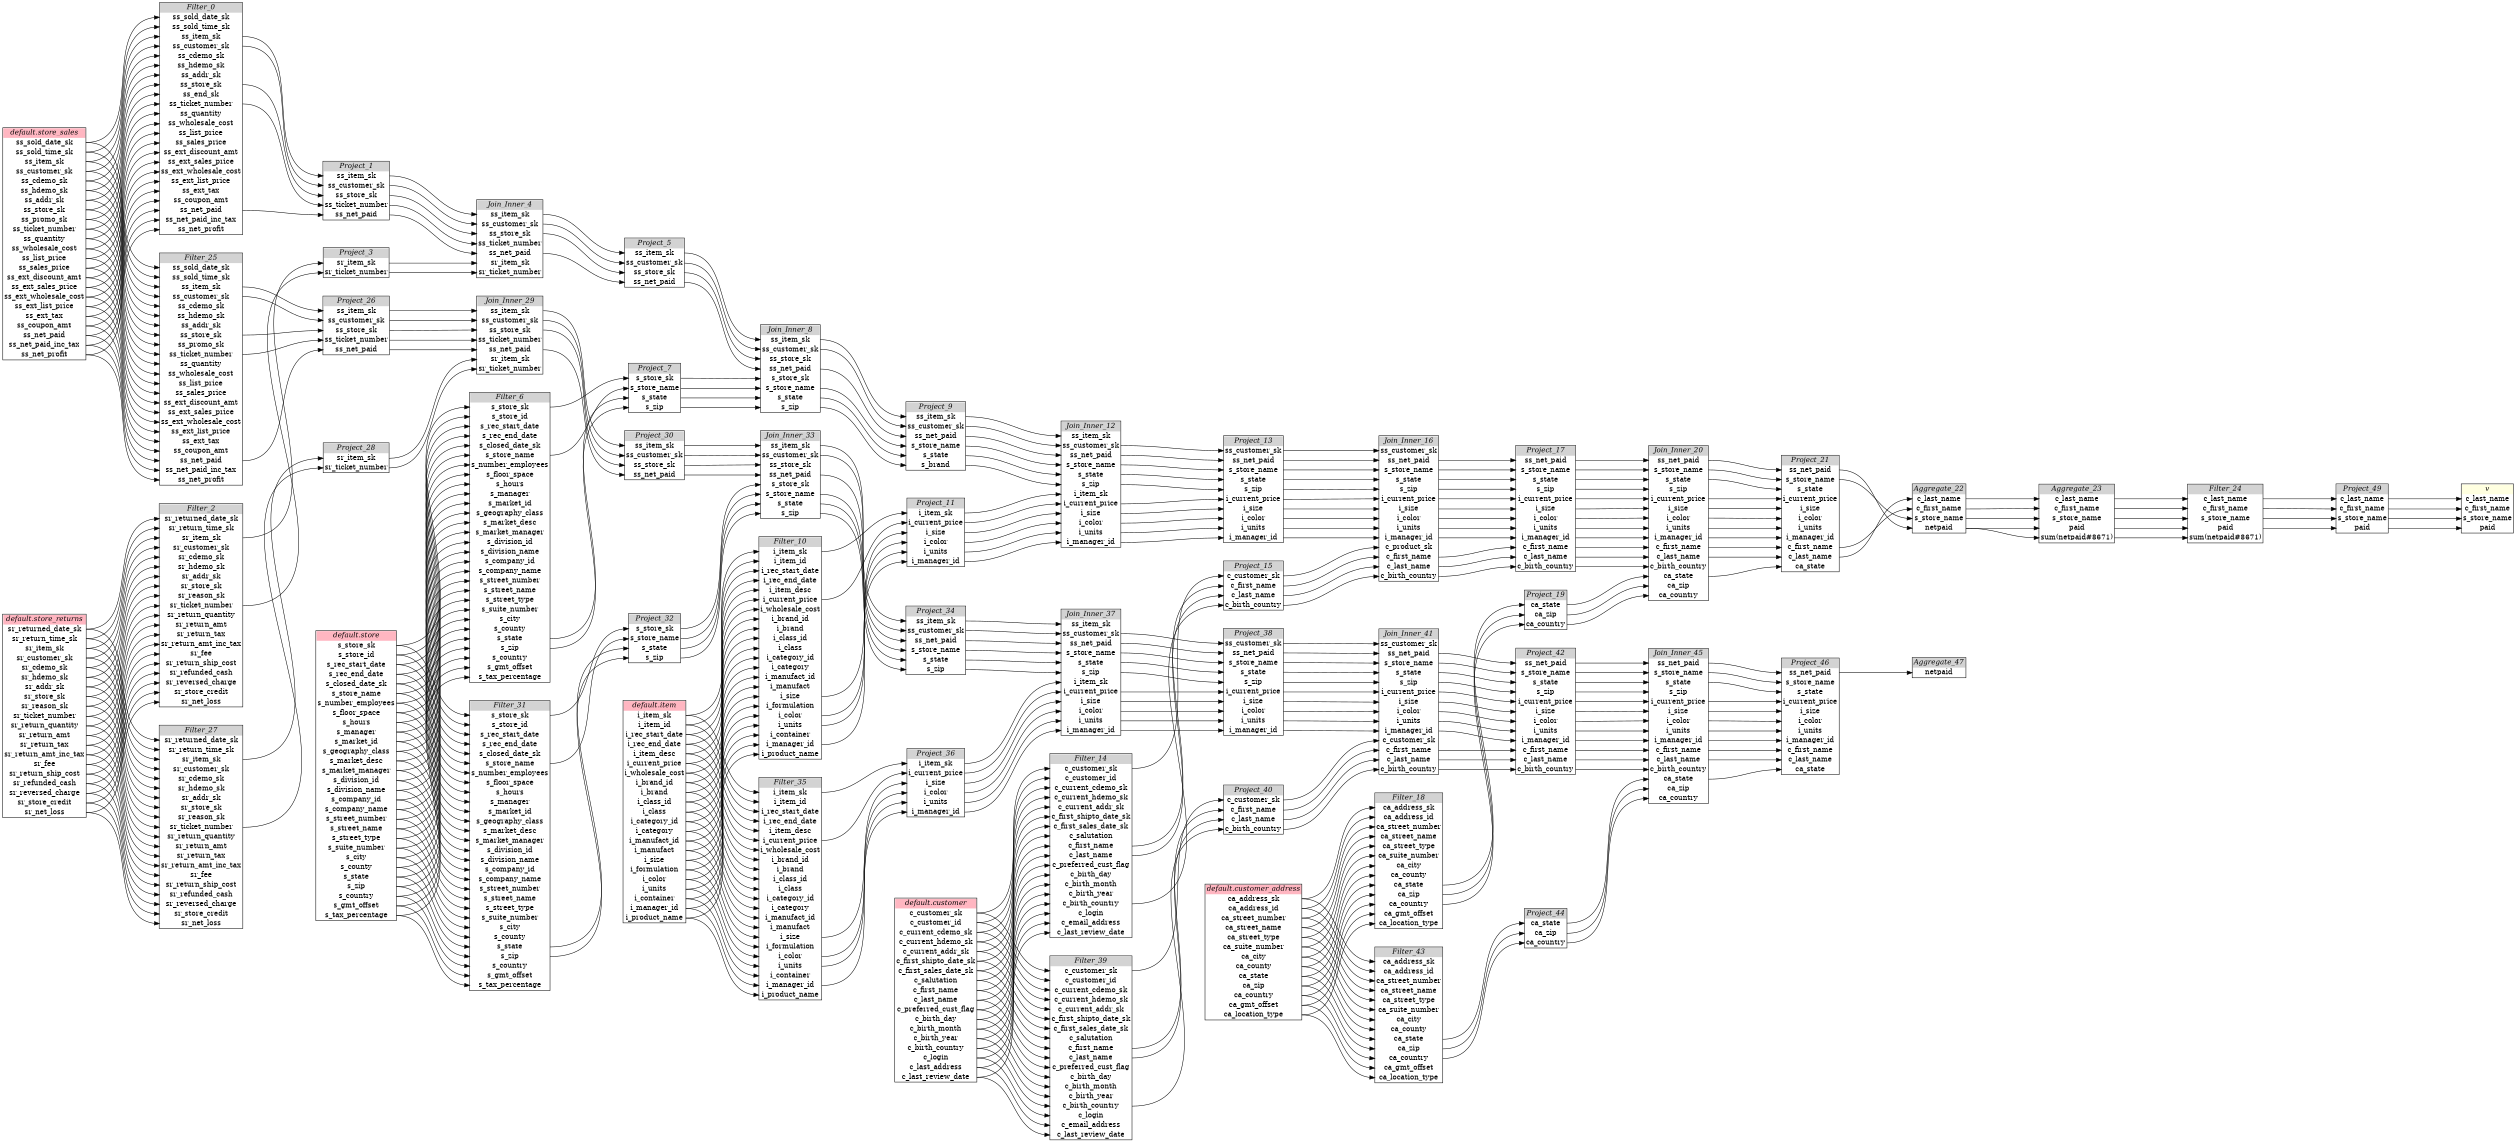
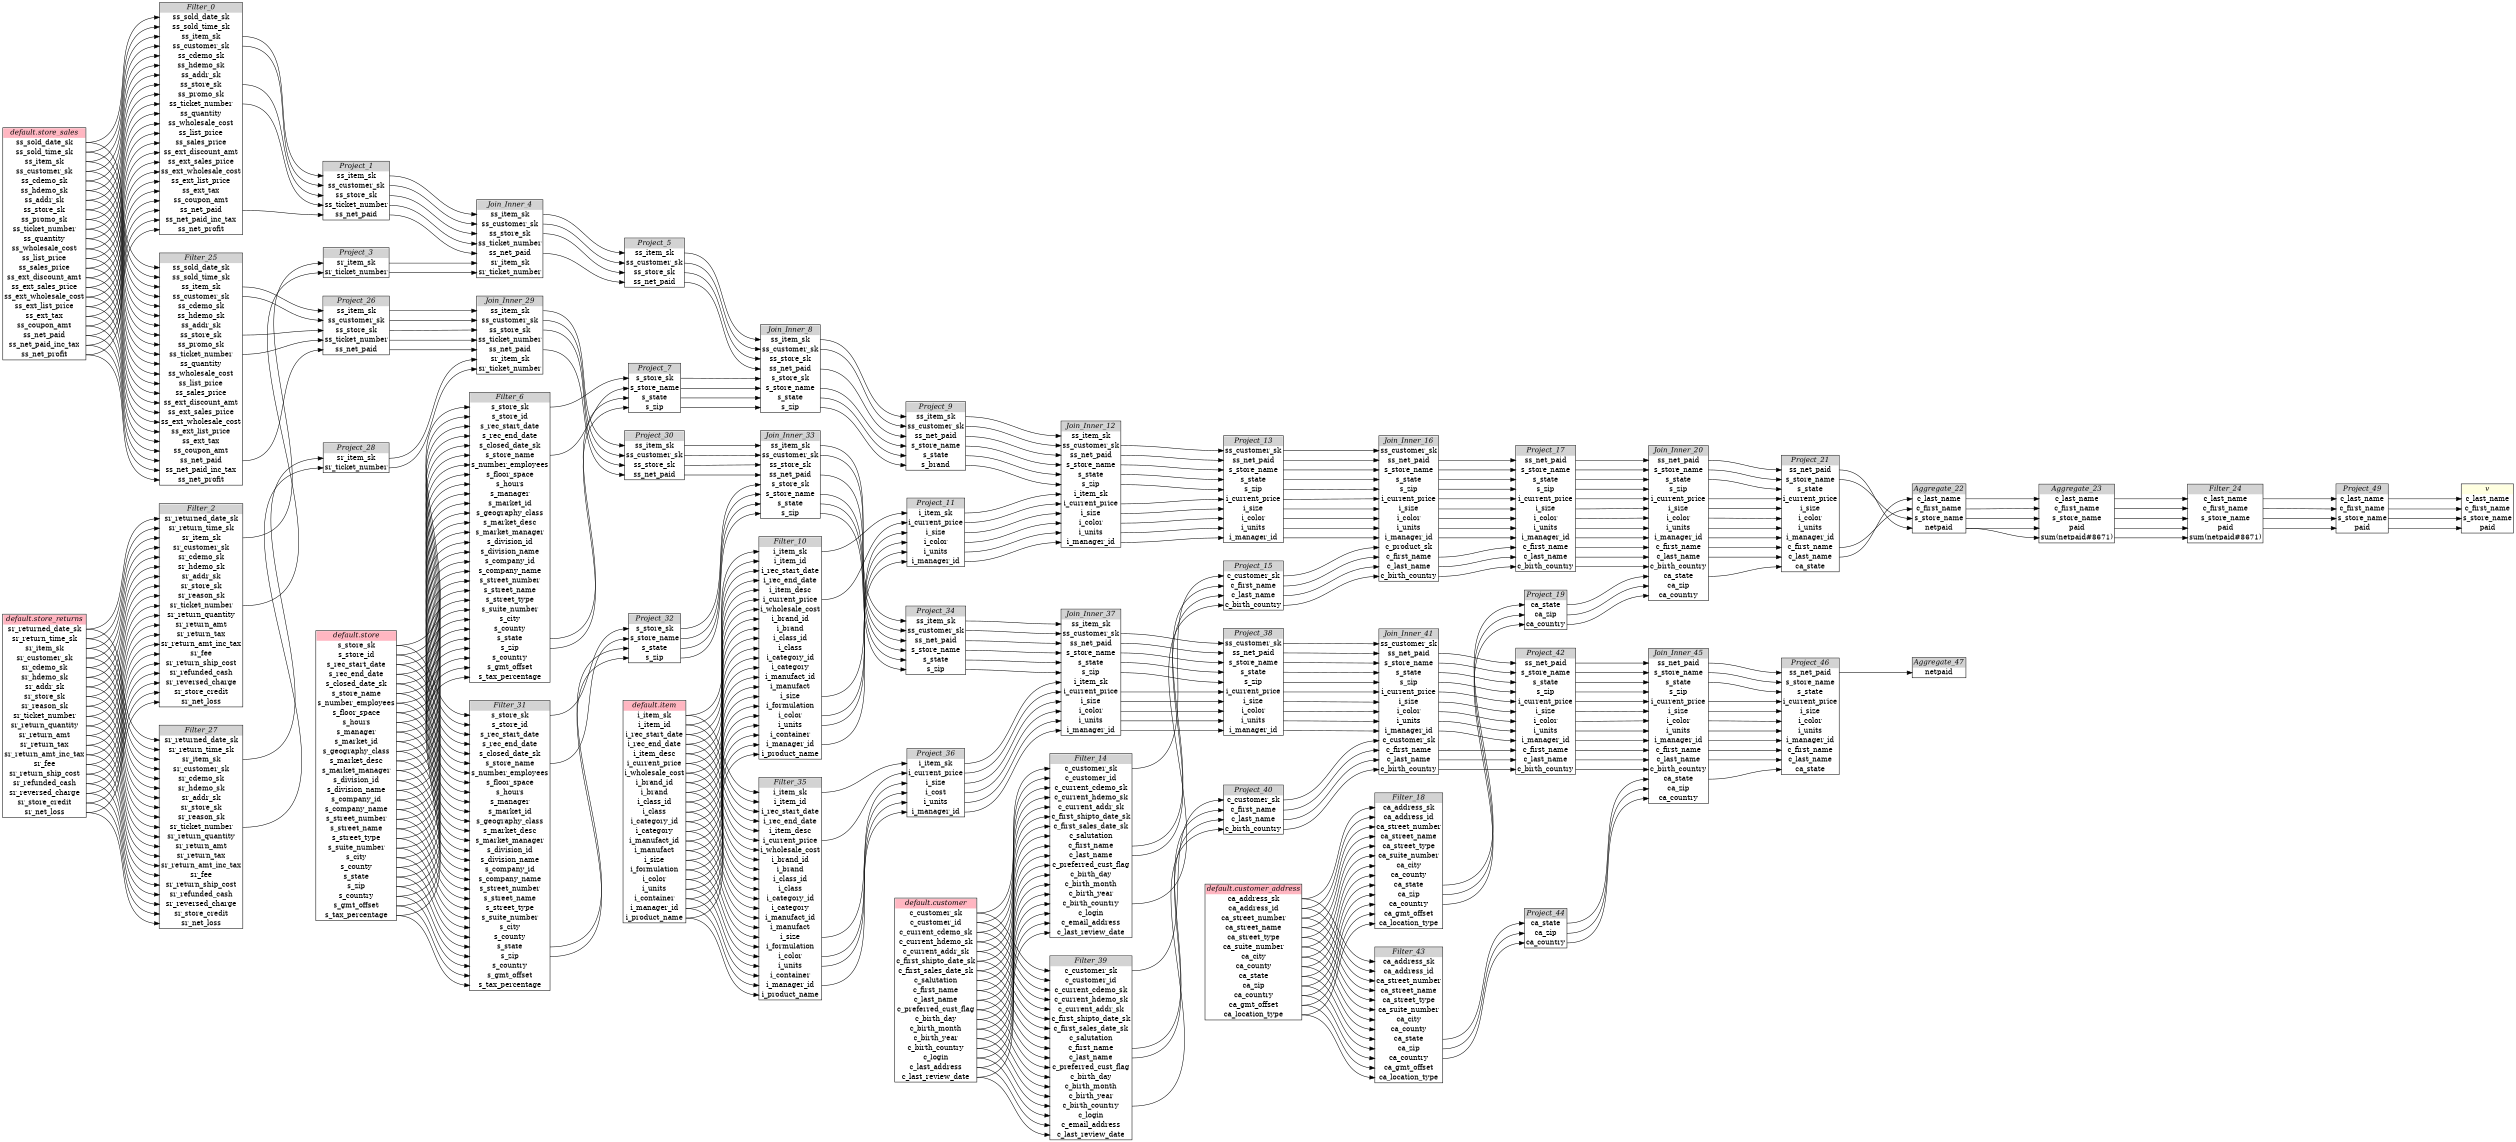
(201, 94) -> (201, 94)
(936, 792) -> (936, 792)
